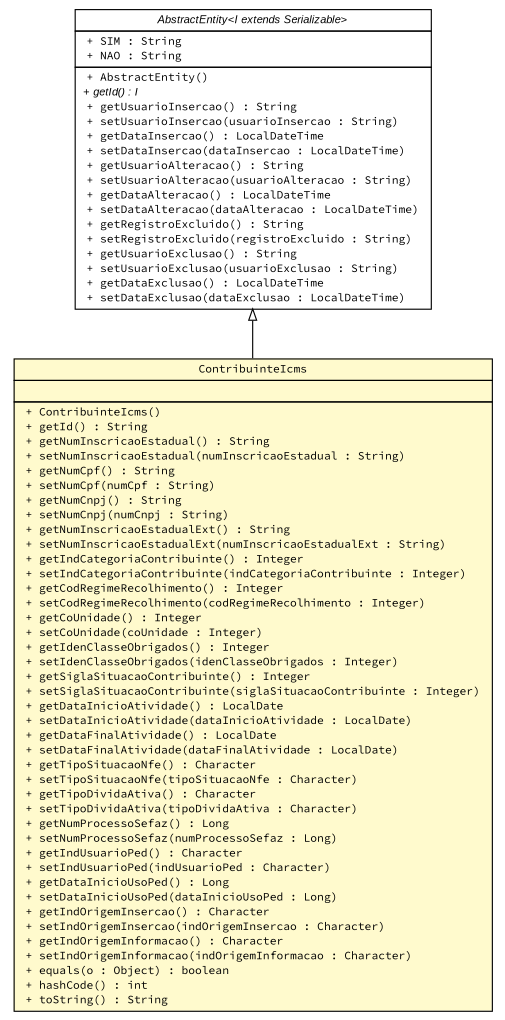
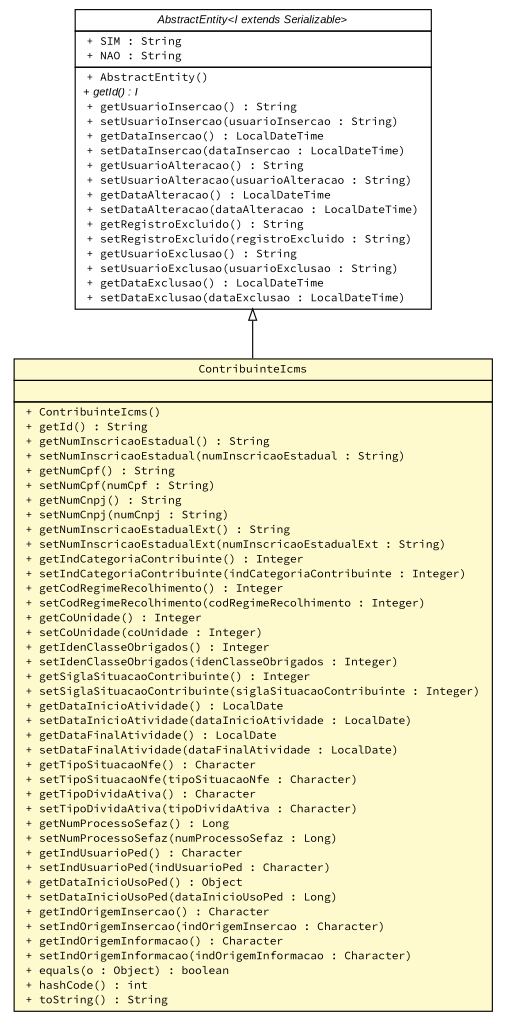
(128, 882) -> (135, 882)
